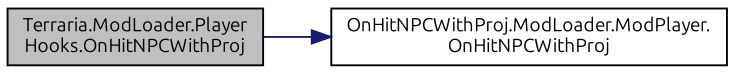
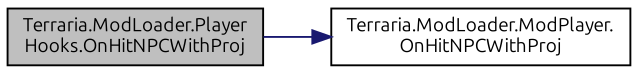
(529, 37) -> (481, 37)
